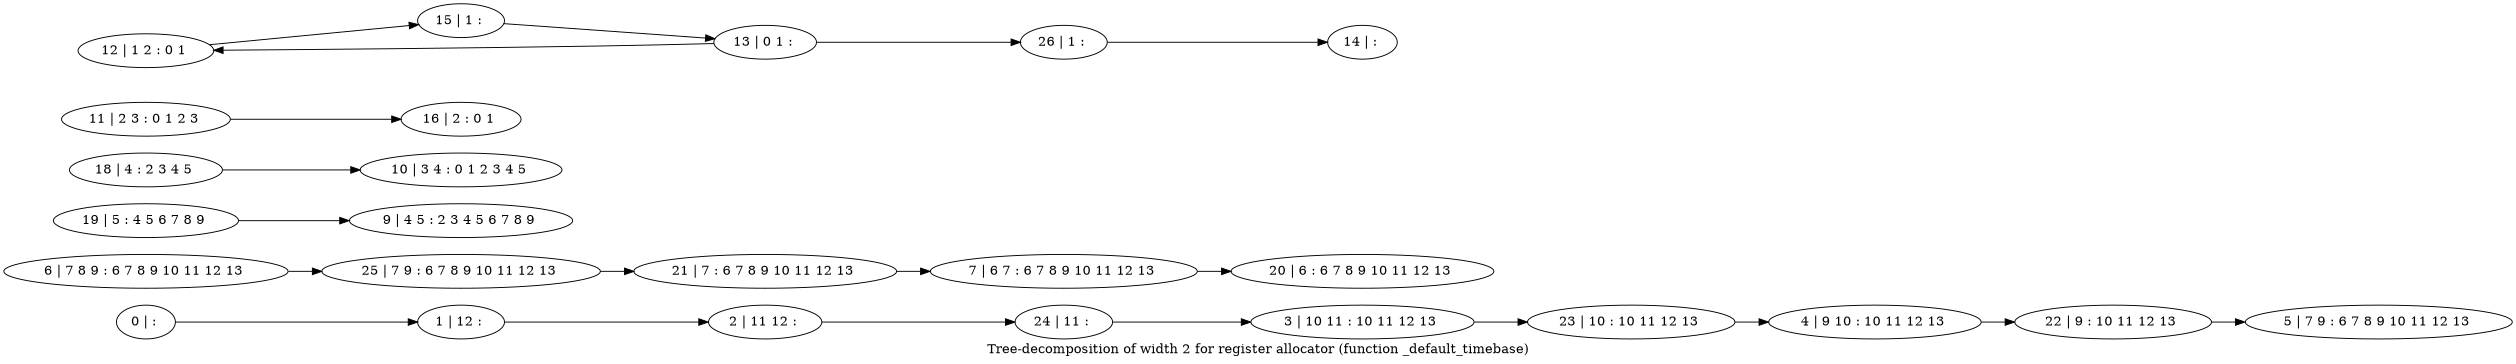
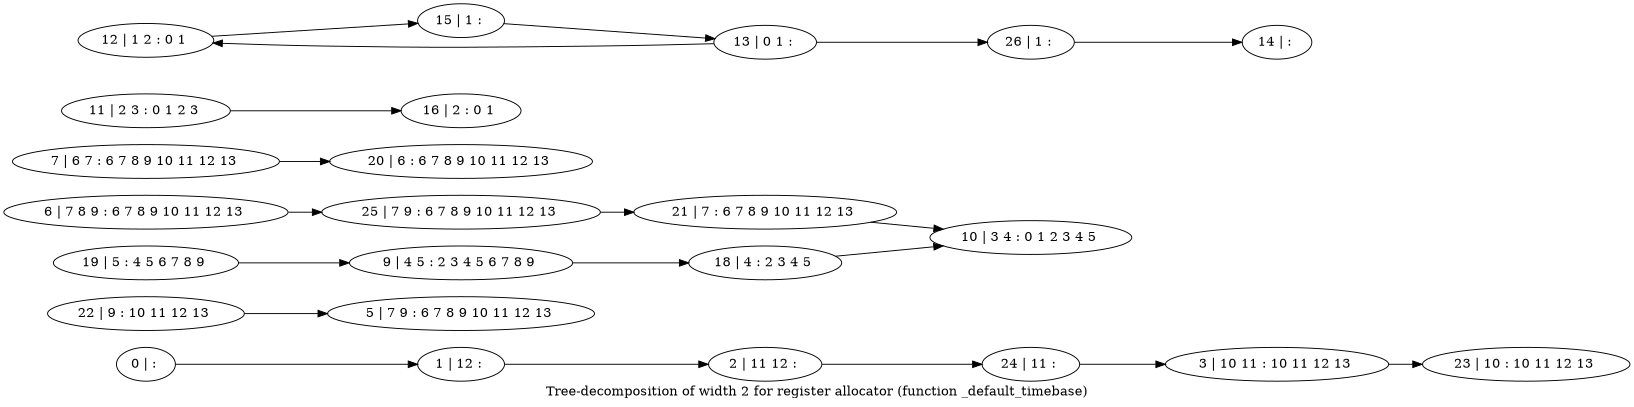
none -> (626, 263)
(909, 271) -> (902, 225)
(1875, 322) -> none
